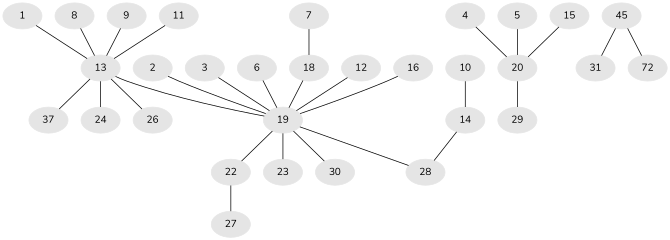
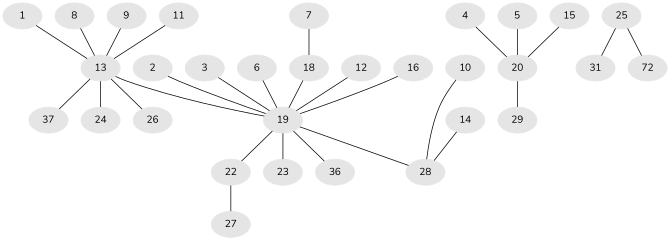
(622, 16) -> (622, 16)
(465, 94) -> (436, 117)
(335, 172) -> (335, 172)
